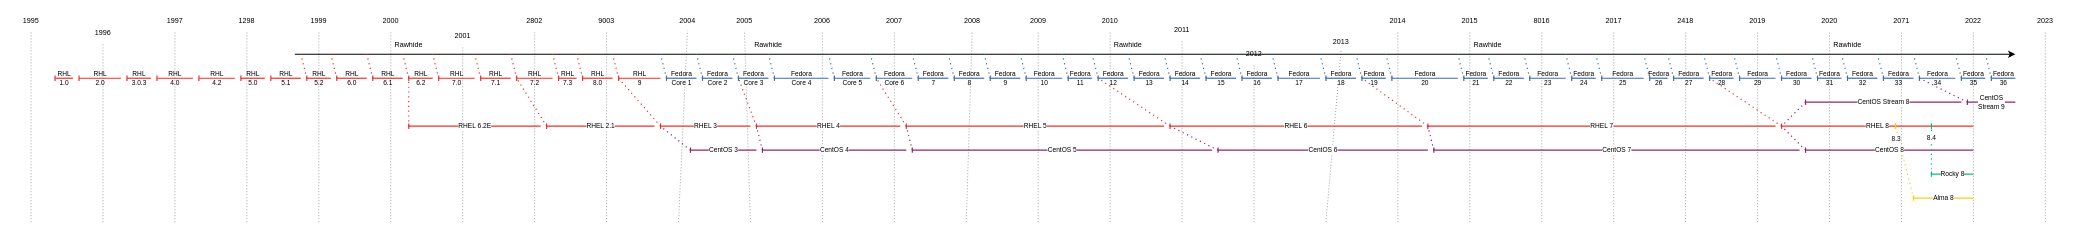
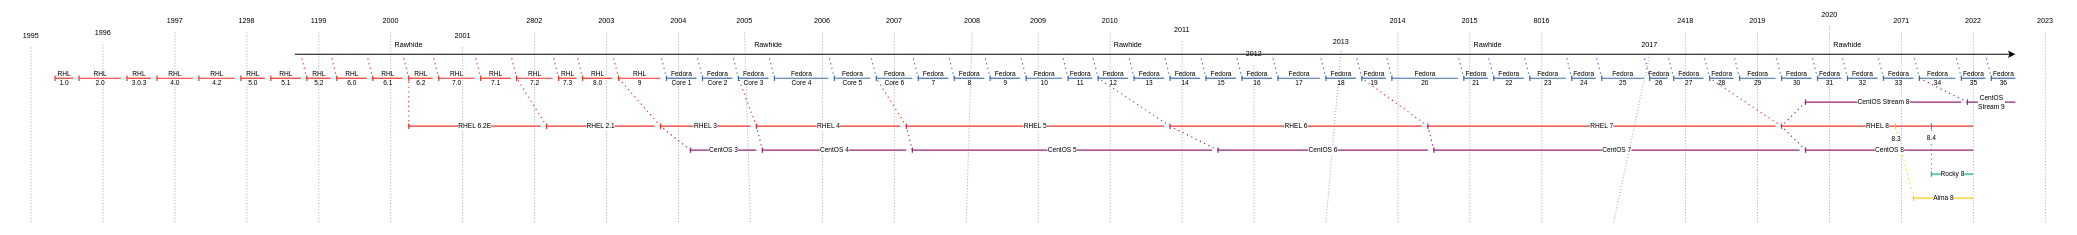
(30, 21) -> (30, 36)
(318, 21) -> (318, 21)
(606, 21) -> (606, 21)
(687, 21) -> (678, 21)
(1614, 21) -> (1650, 45)
(1830, 21) -> (1830, 15)
